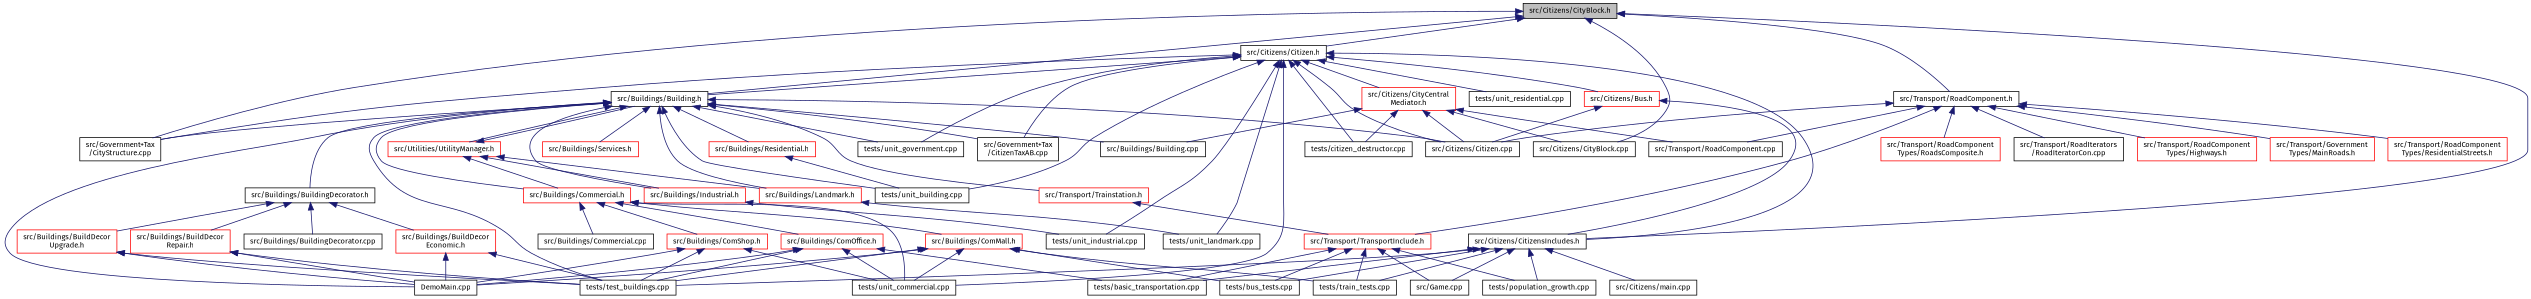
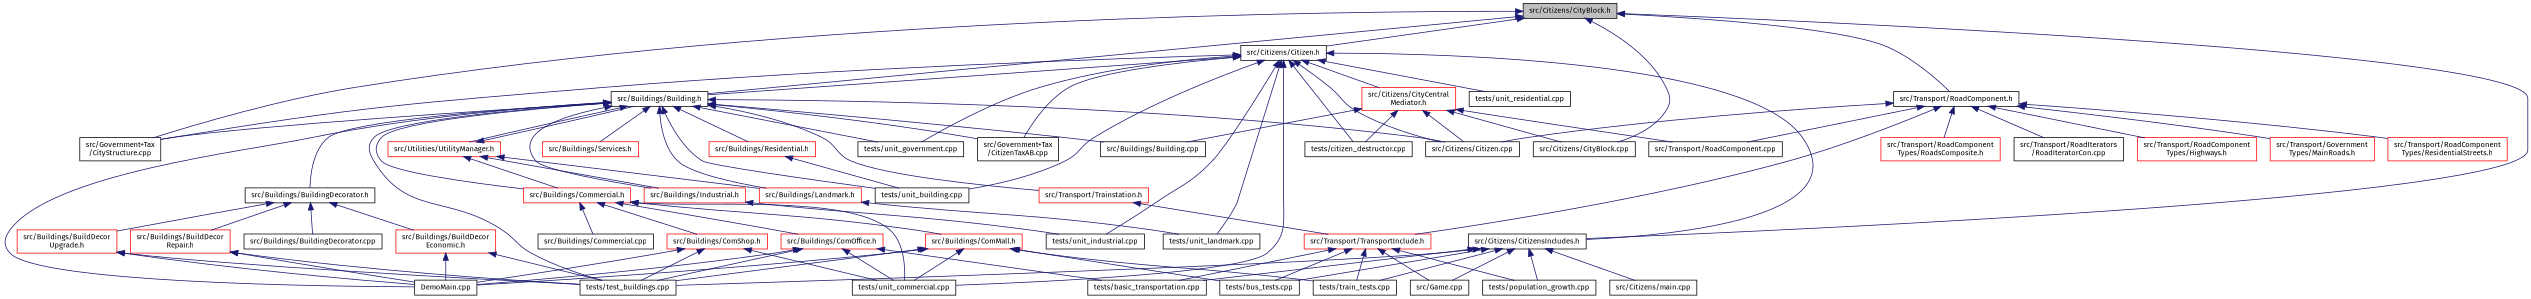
(1622, 99) -> none
